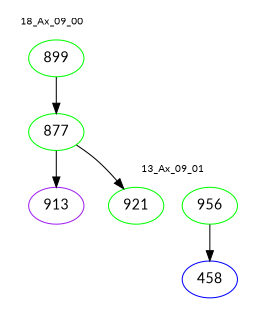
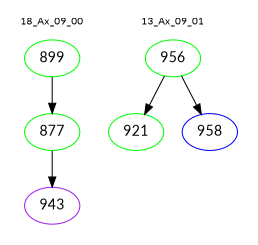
(107, 170) -> (157, 91)
(56, 206) -> (52, 206)
(210, 279) -> (210, 132)
